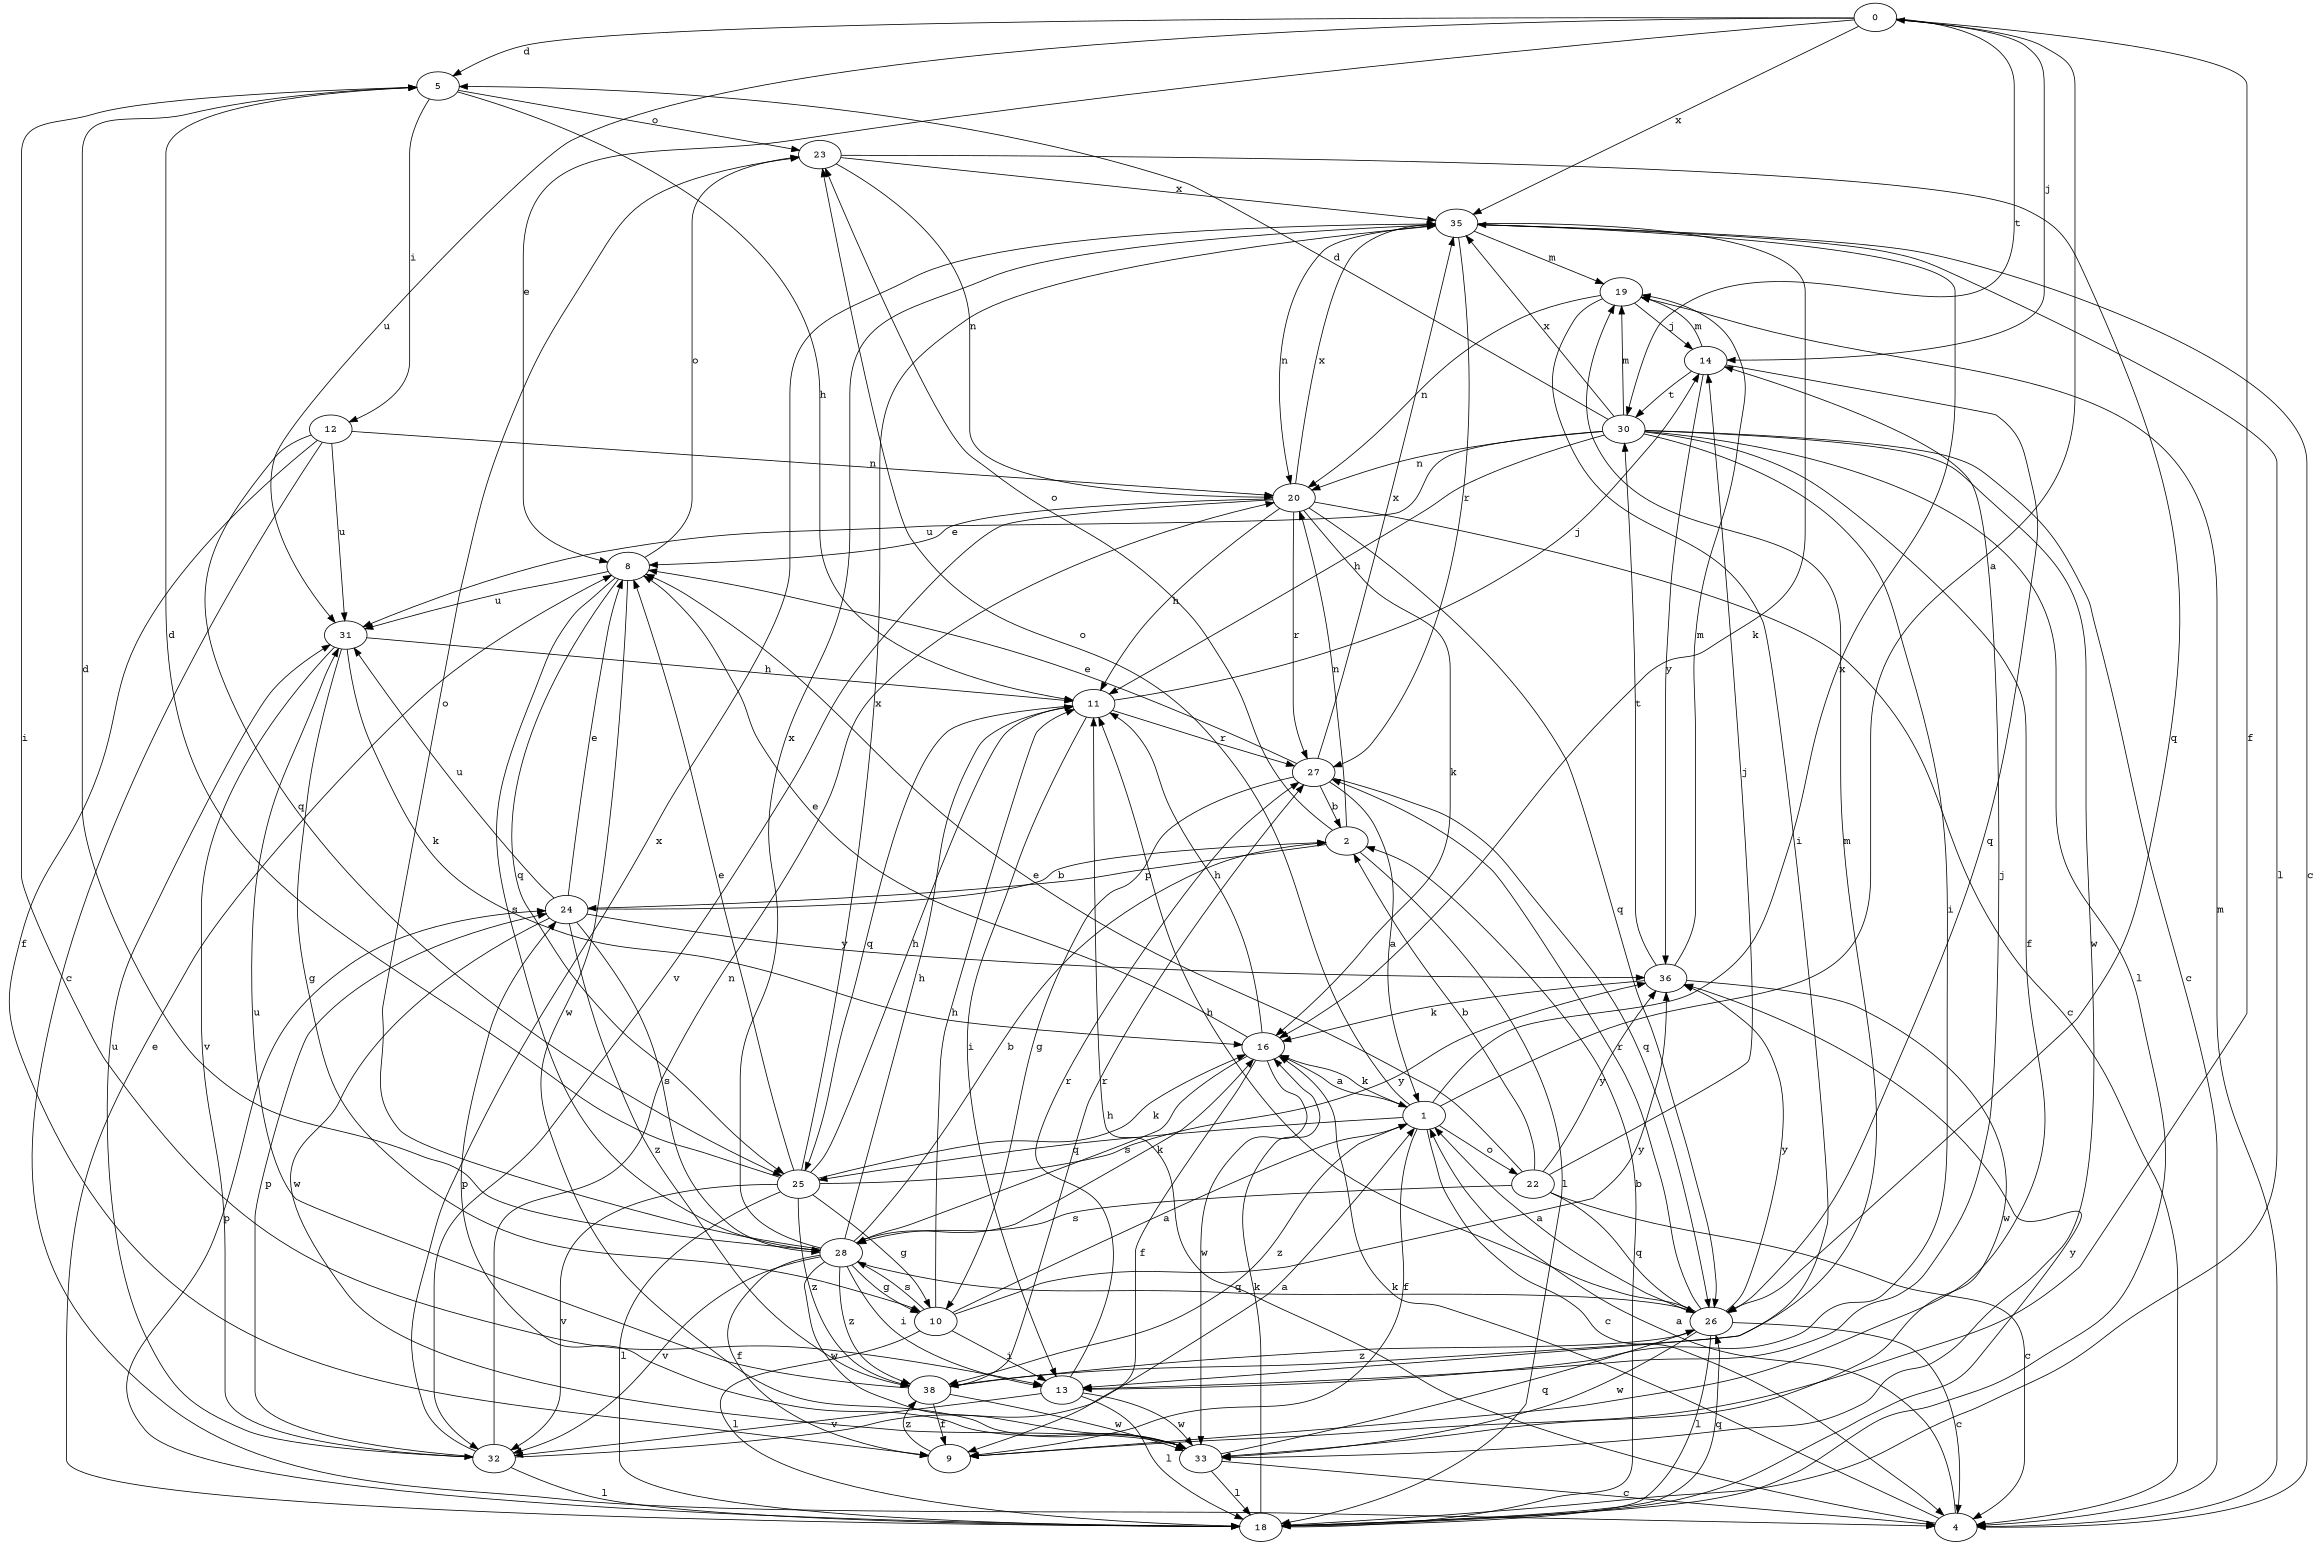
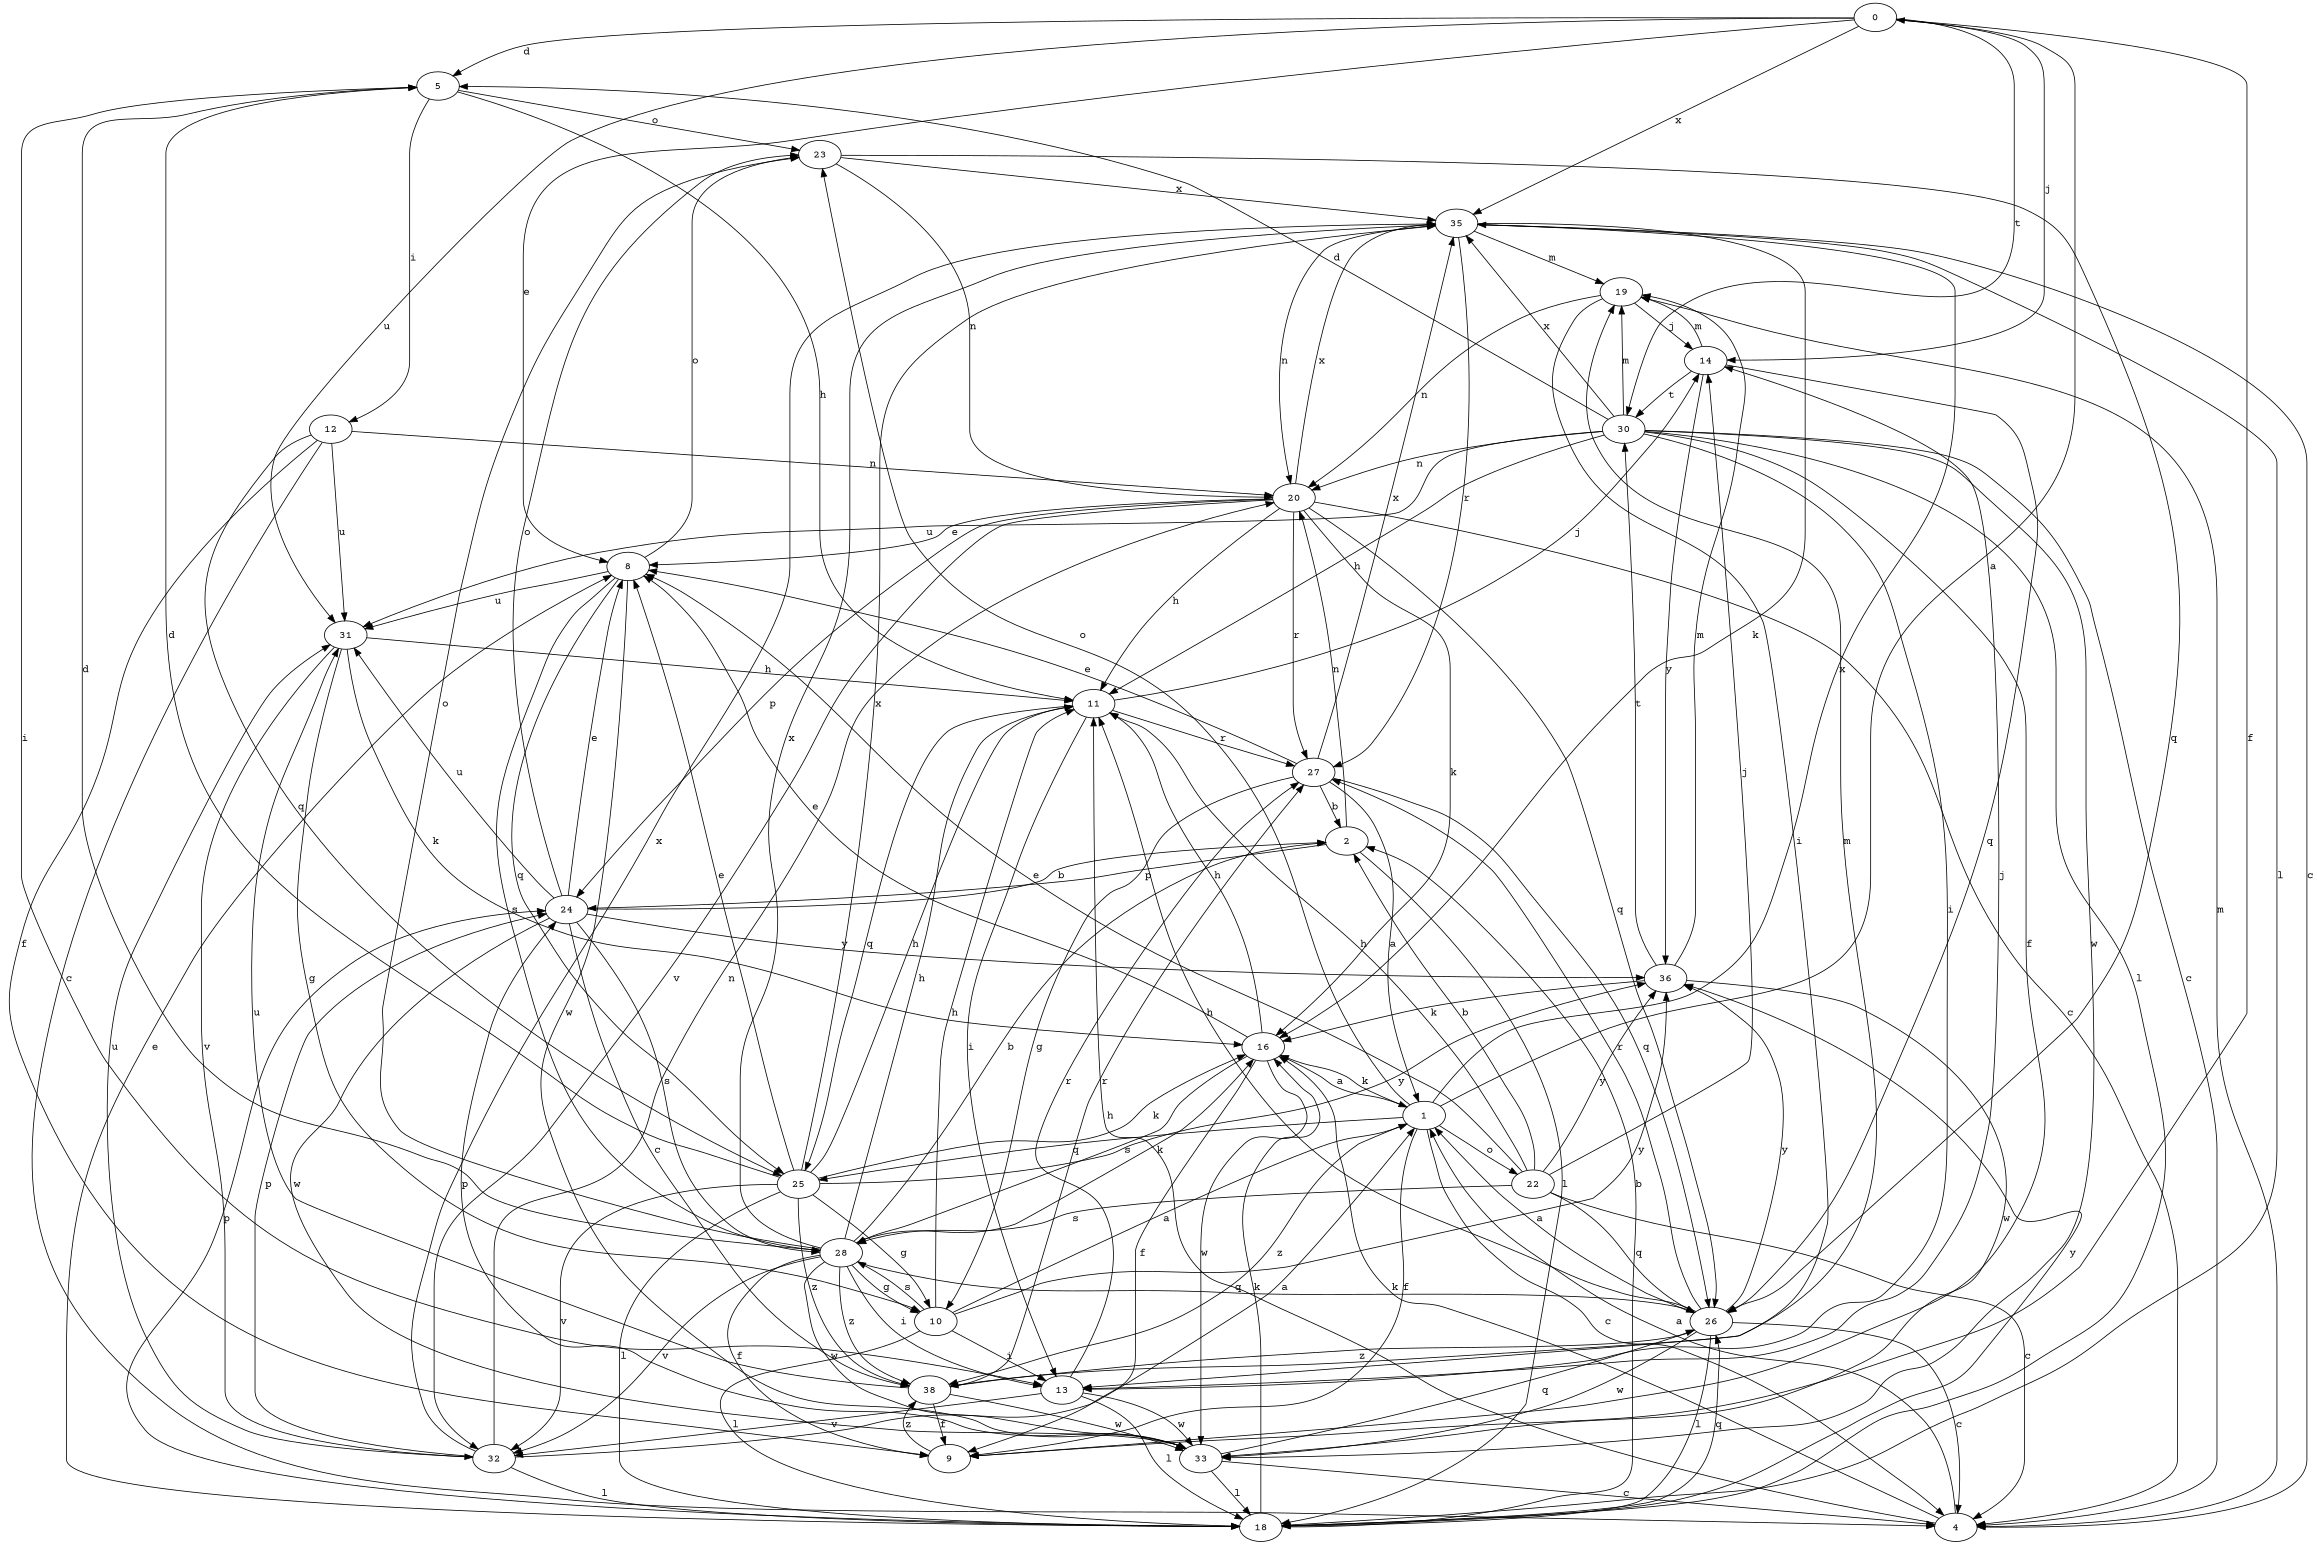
(1098, 539) -> (537, 469)
none -> (895, 584)
none -> (1337, 928)
(658, 1150) -> (658, 1150)
